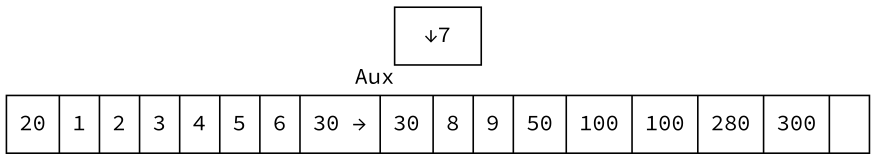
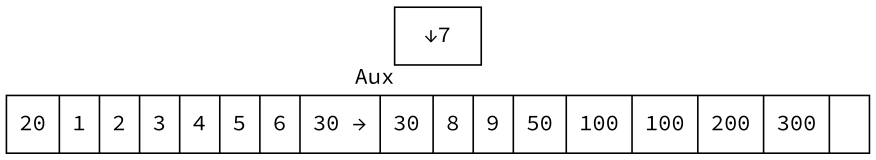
(731, 124) -> (731, 124)
